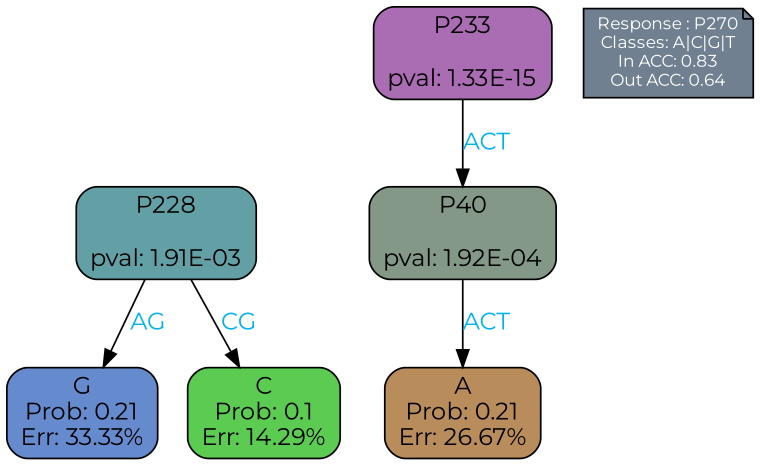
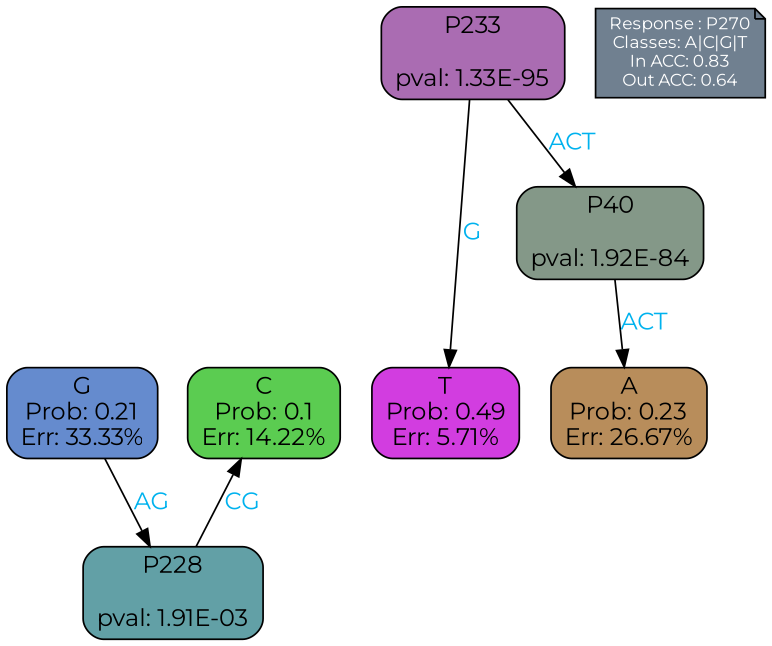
(463, 53) -> (473, 53)
(463, 233) -> (610, 233)
(128, 316) -> (123, 495)
(264, 413) -> (264, 413)
none -> (446, 413)
(463, 413) -> (629, 413)
